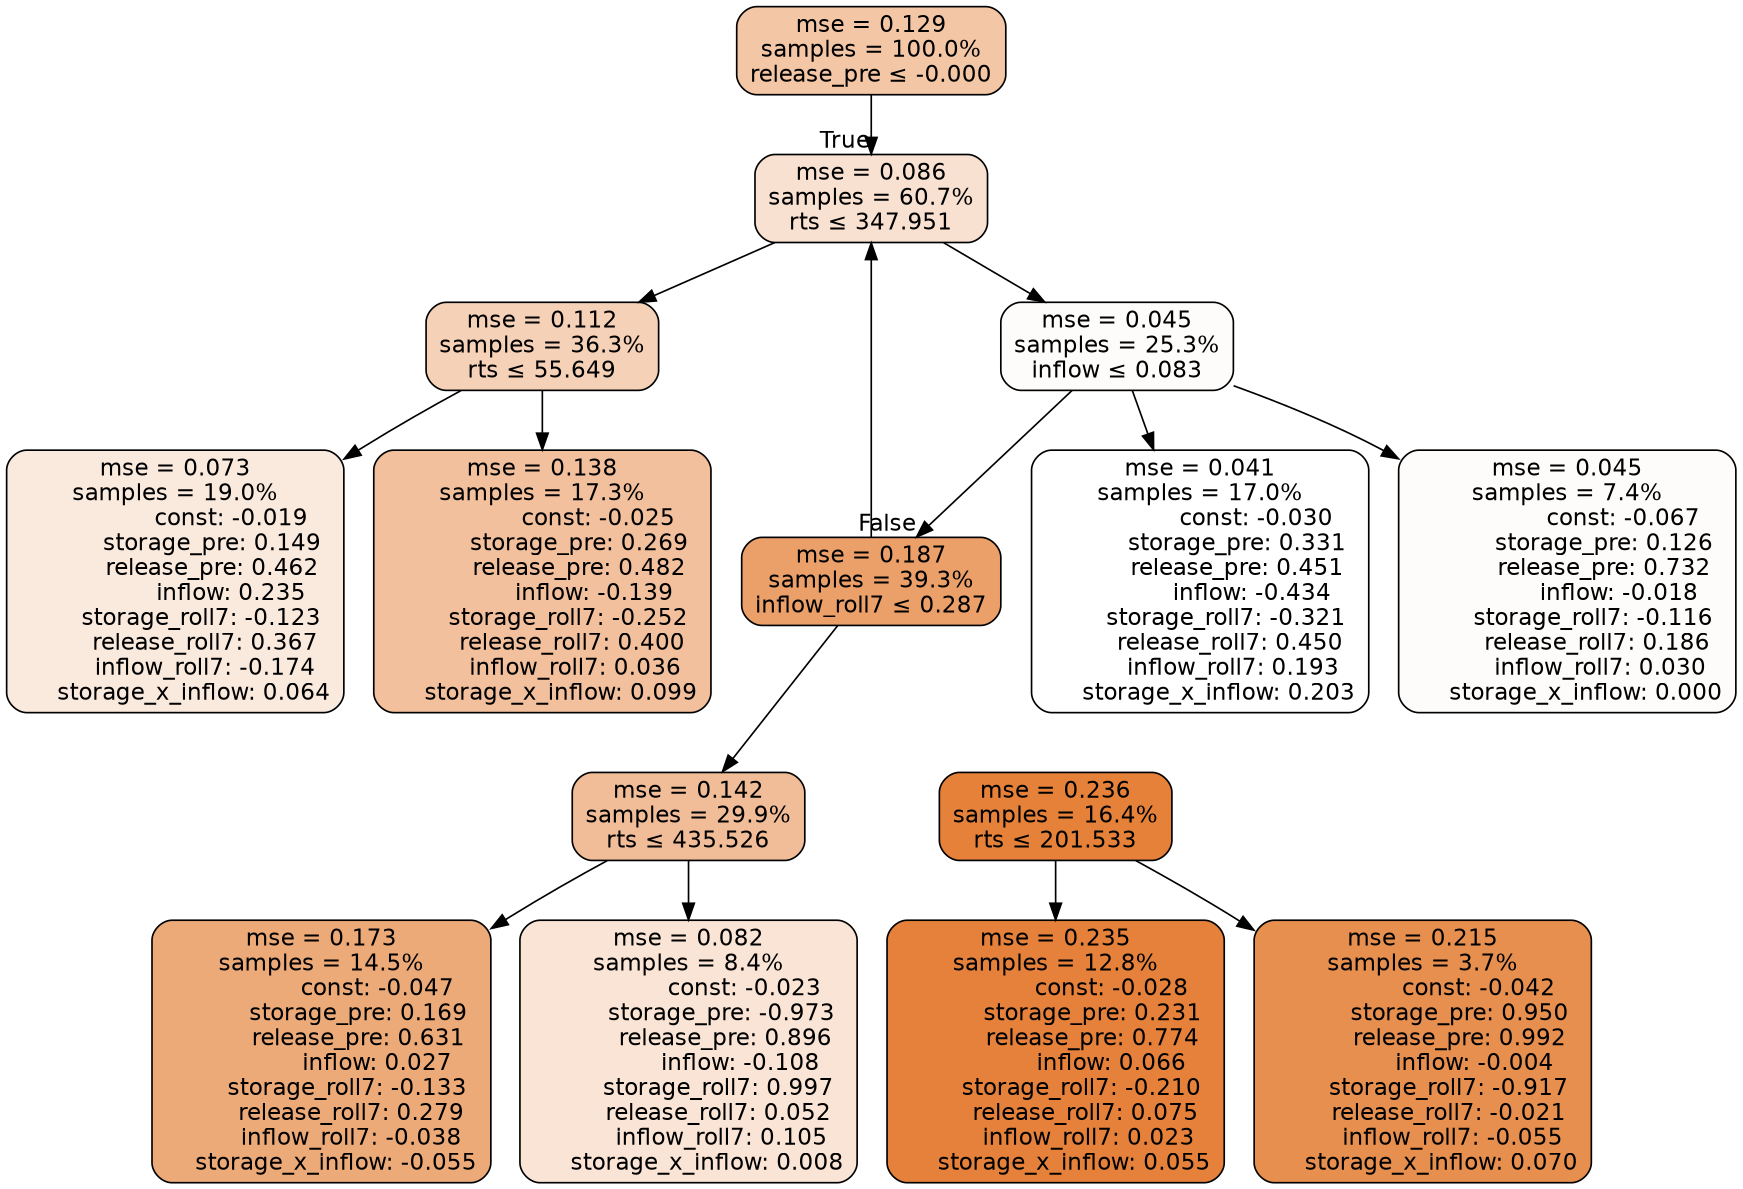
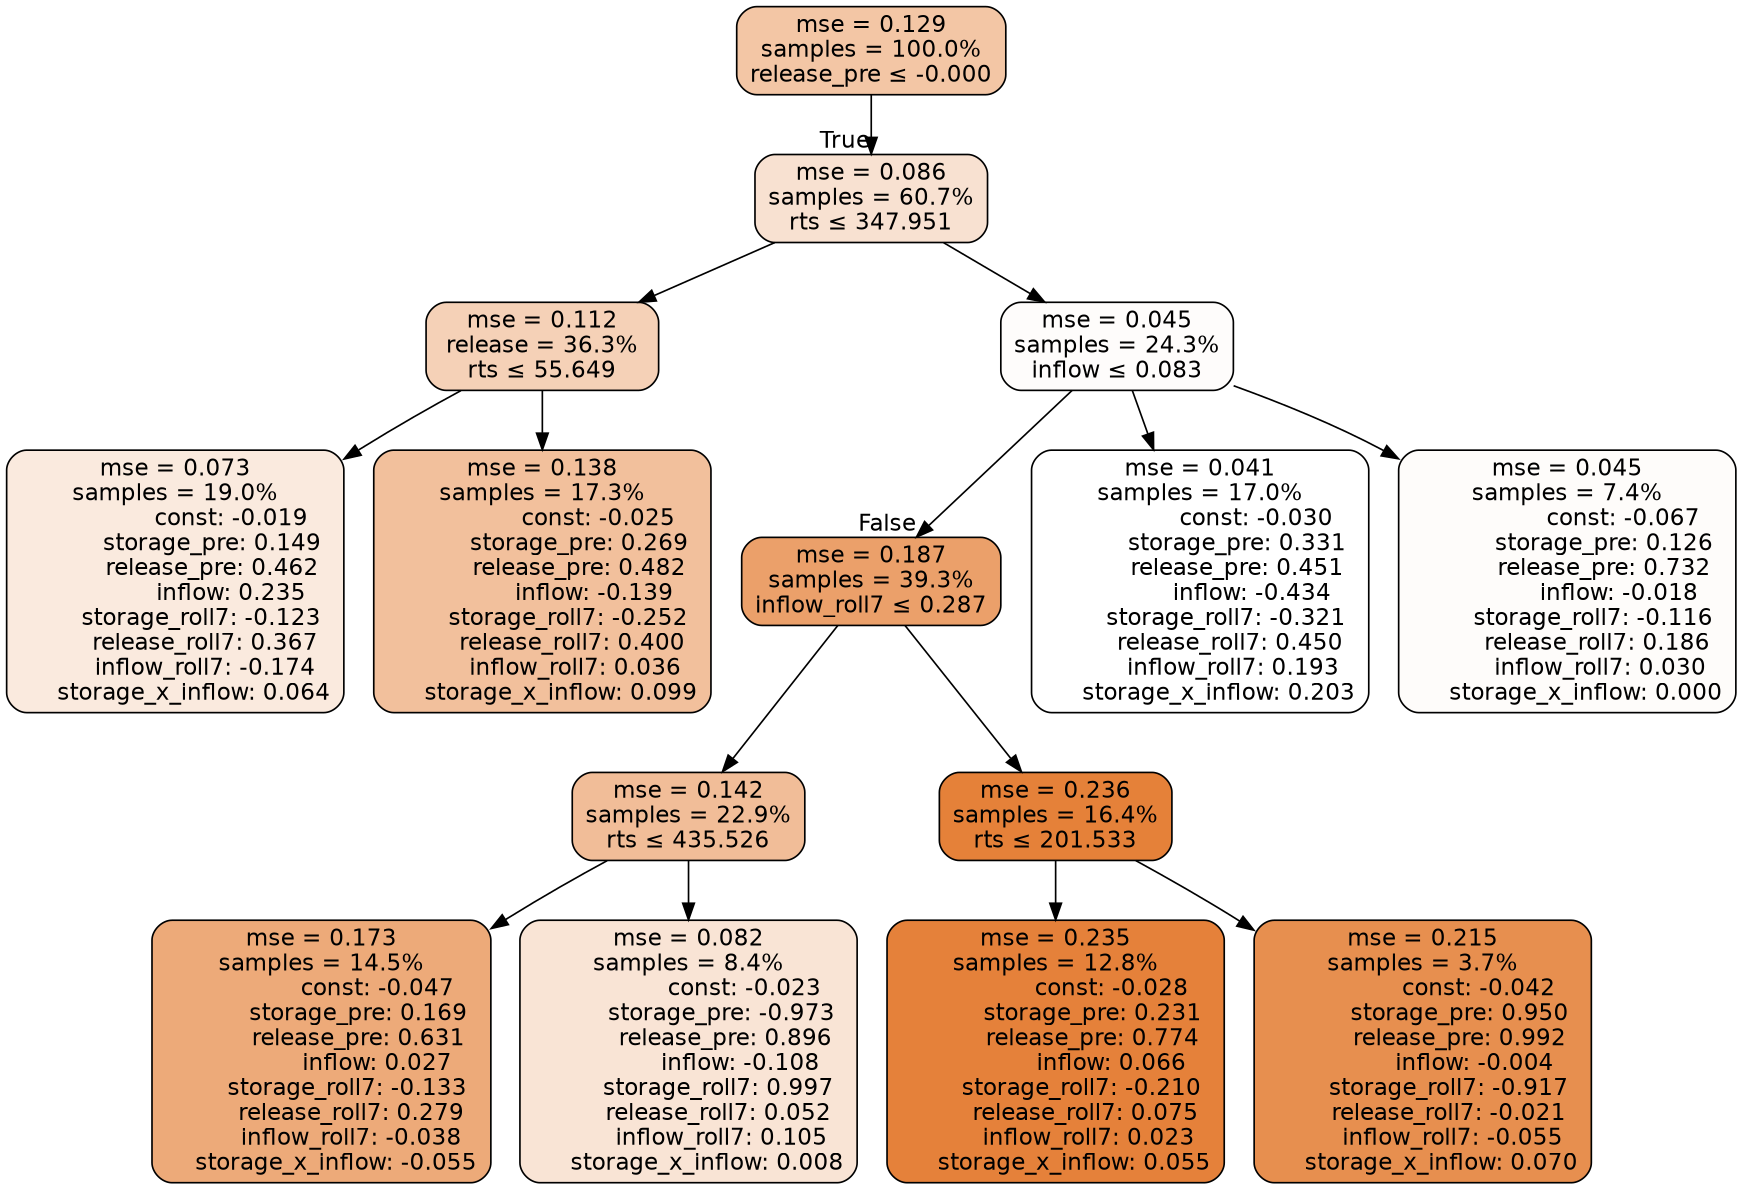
(542, 346) -> (542, 346)
(1117, 346) -> (1117, 346)
(871, 399) -> (958, 692)
(689, 816) -> (689, 816)
